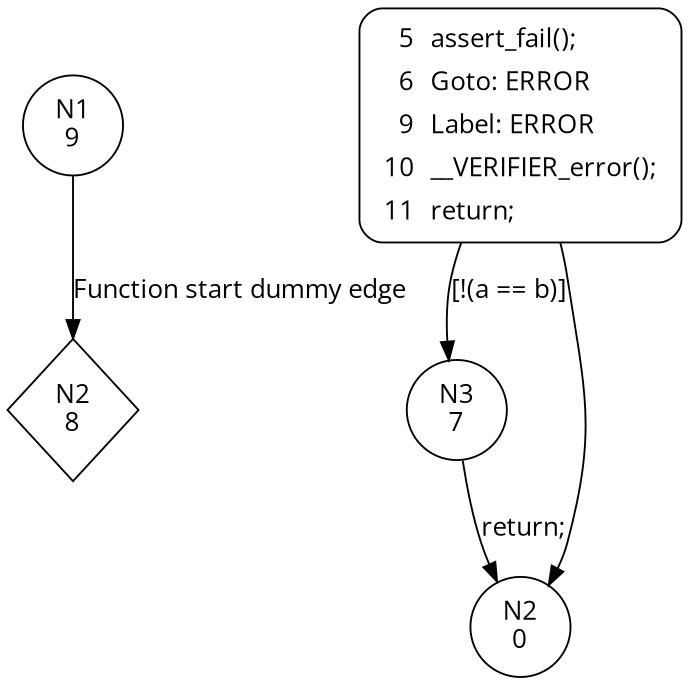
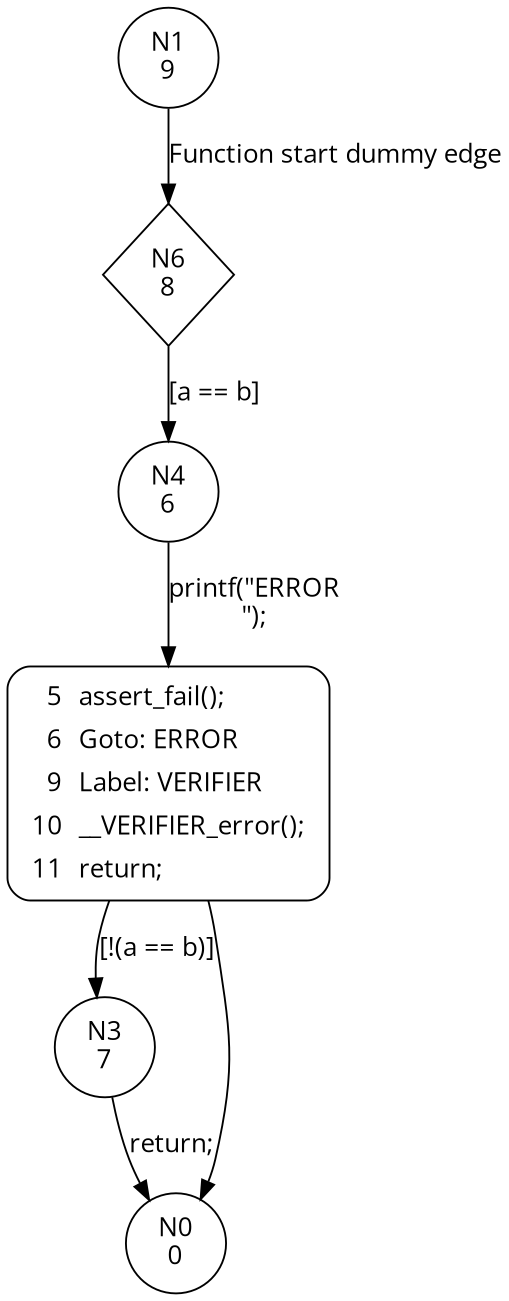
(513, 125) -> (171, 783)
(73, 410) -> (169, 275)
none -> (169, 492)
(520, 627) -> (176, 1243)
